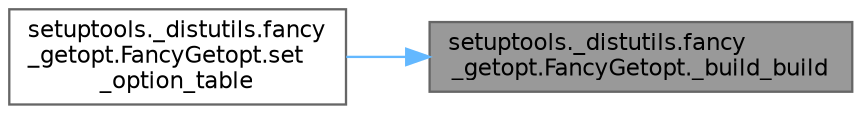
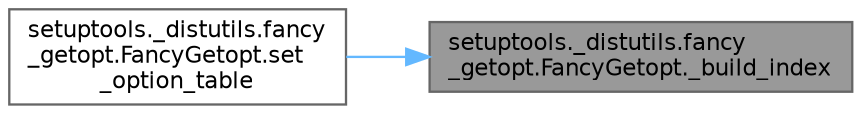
(641, 57) -> (641, 57)
